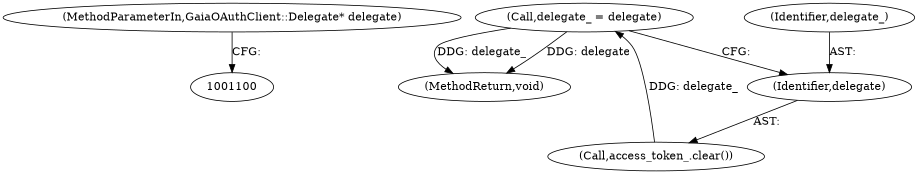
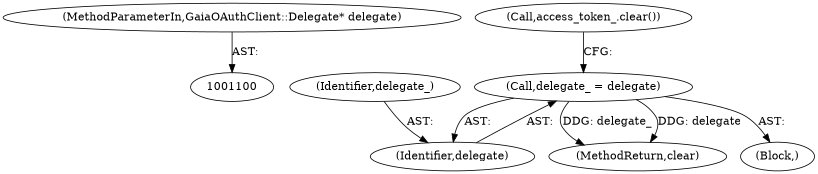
(248, 52) -> (247, 52)
(738, 52) -> (480, 122)
(484, 87) -> (638, 157)
(694, 87) -> (600, 52)
(747, 120) -> (512, 123)
none -> (778, 157)
